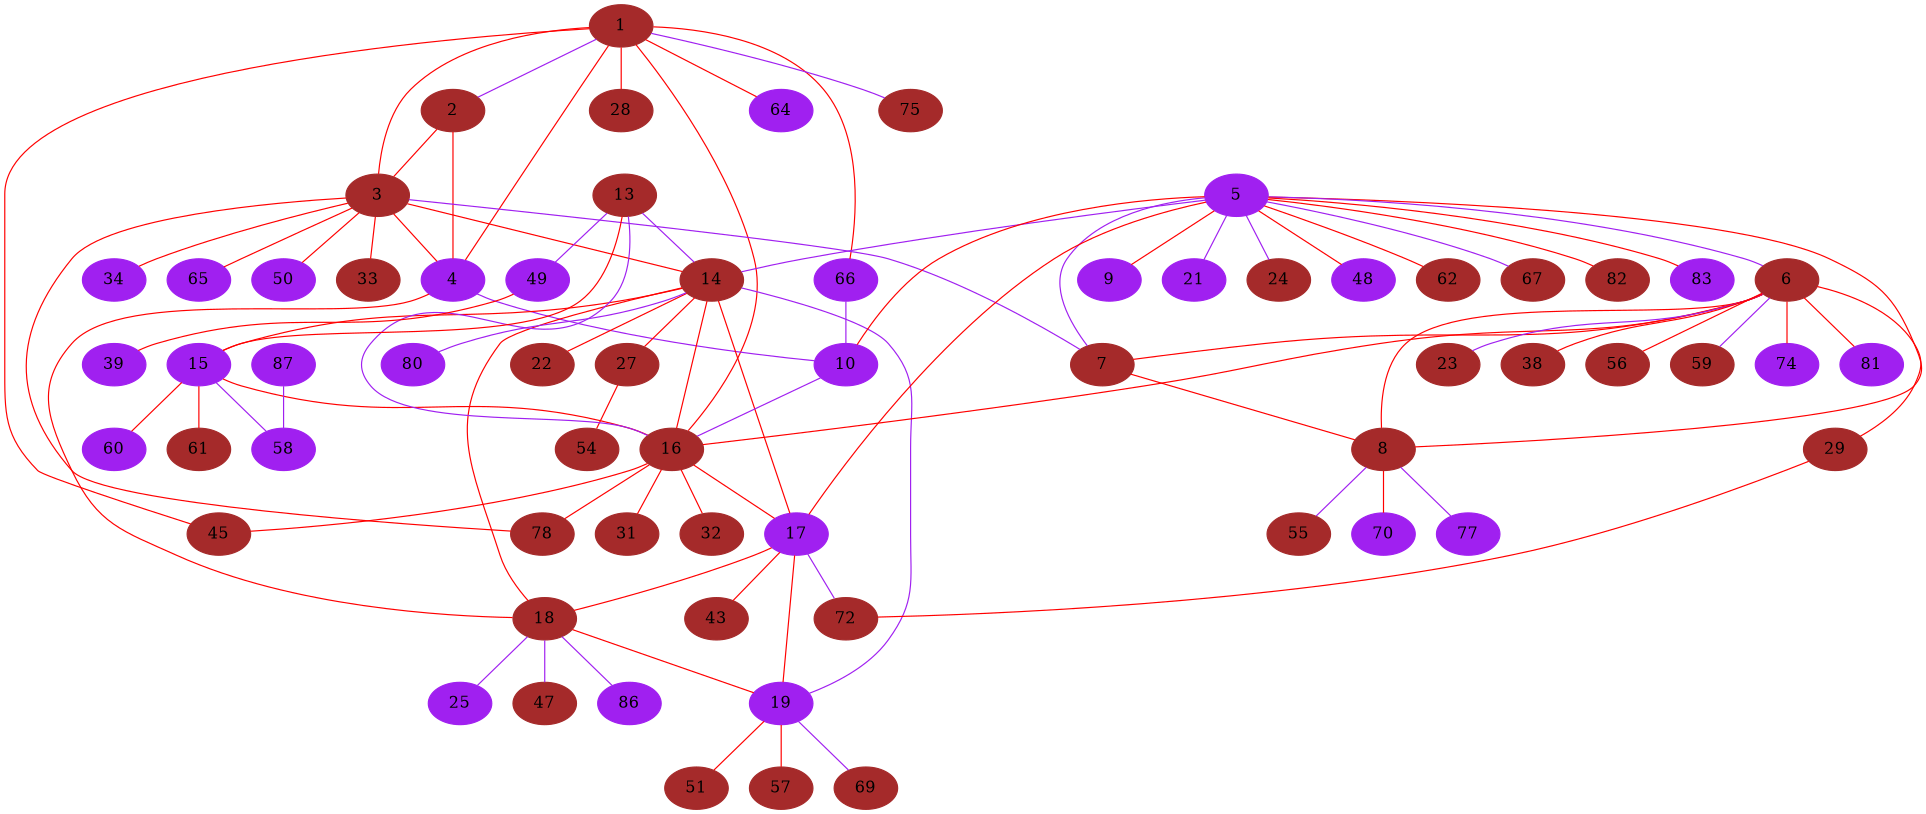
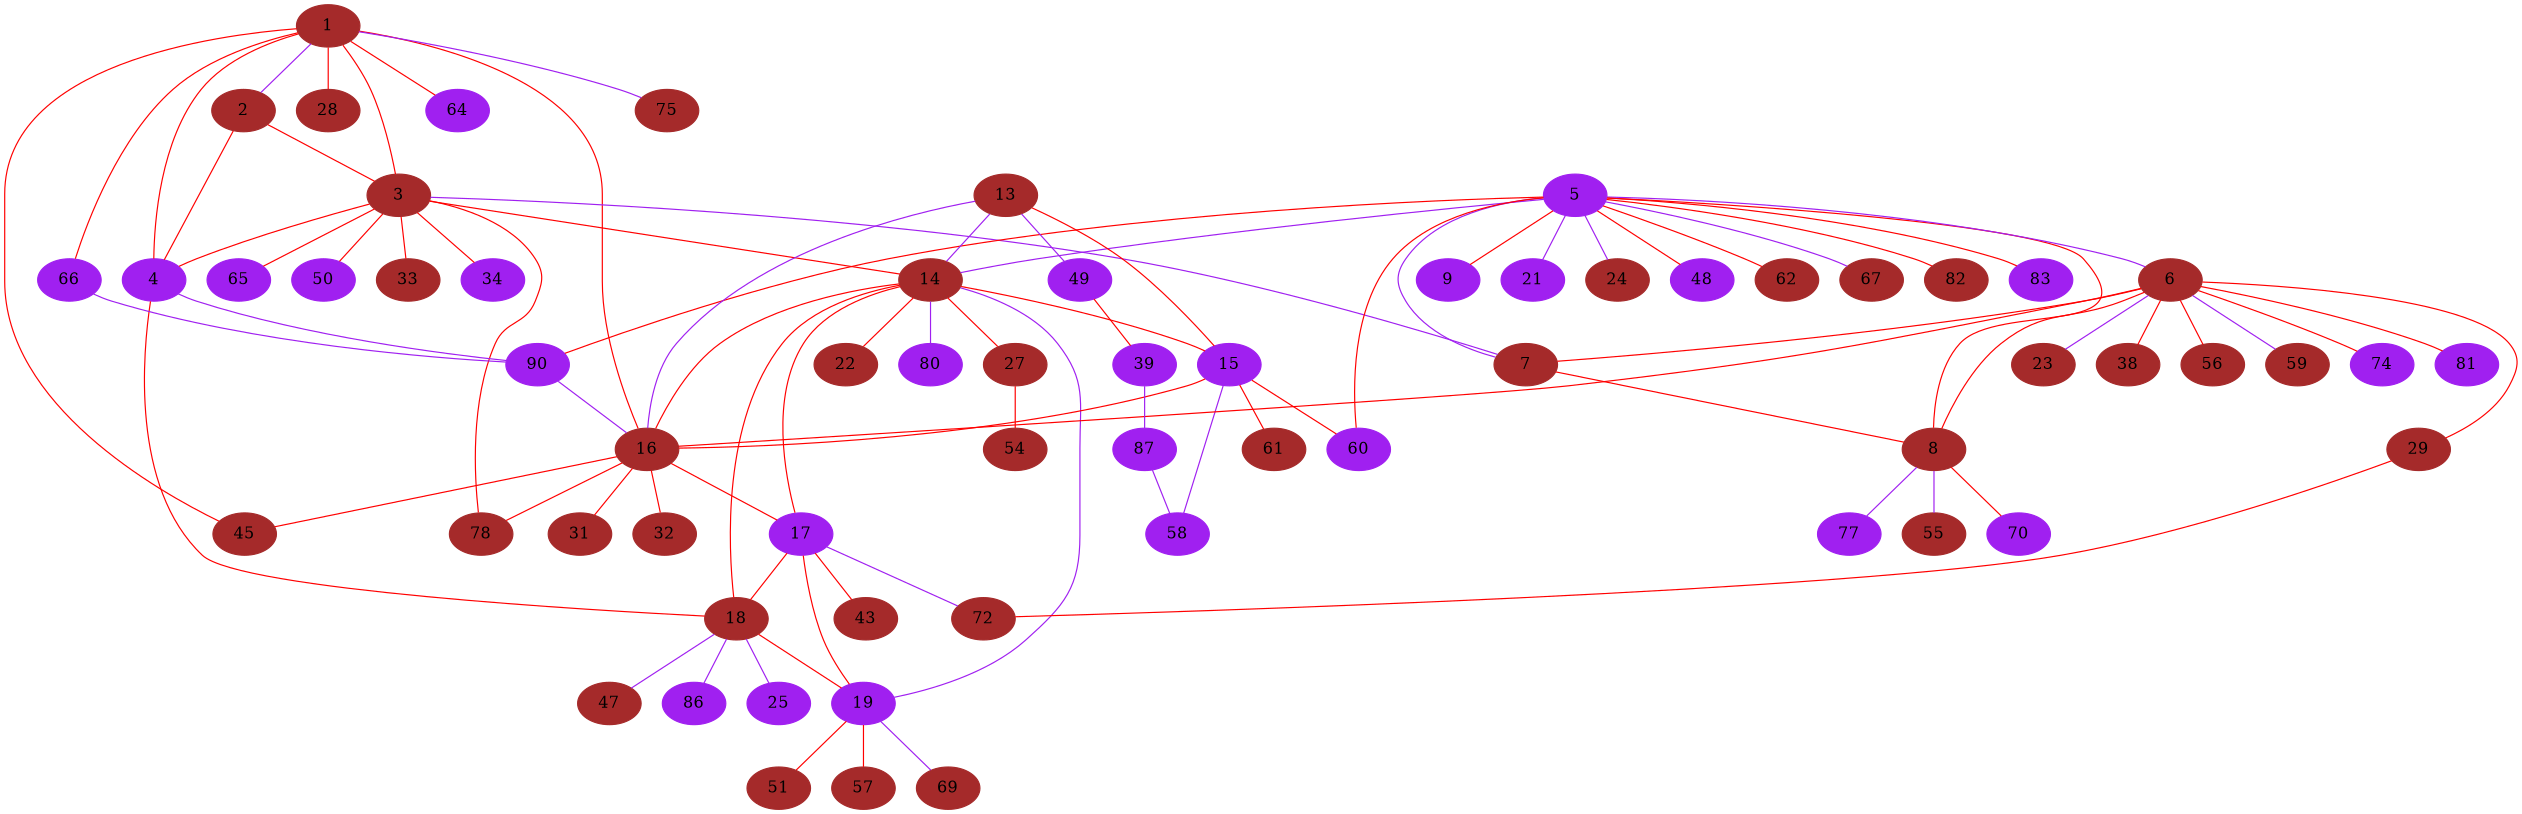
(978, 318) -> (1390, 263)
(846, 365) -> (538, 365)
none -> (1145, 407)
